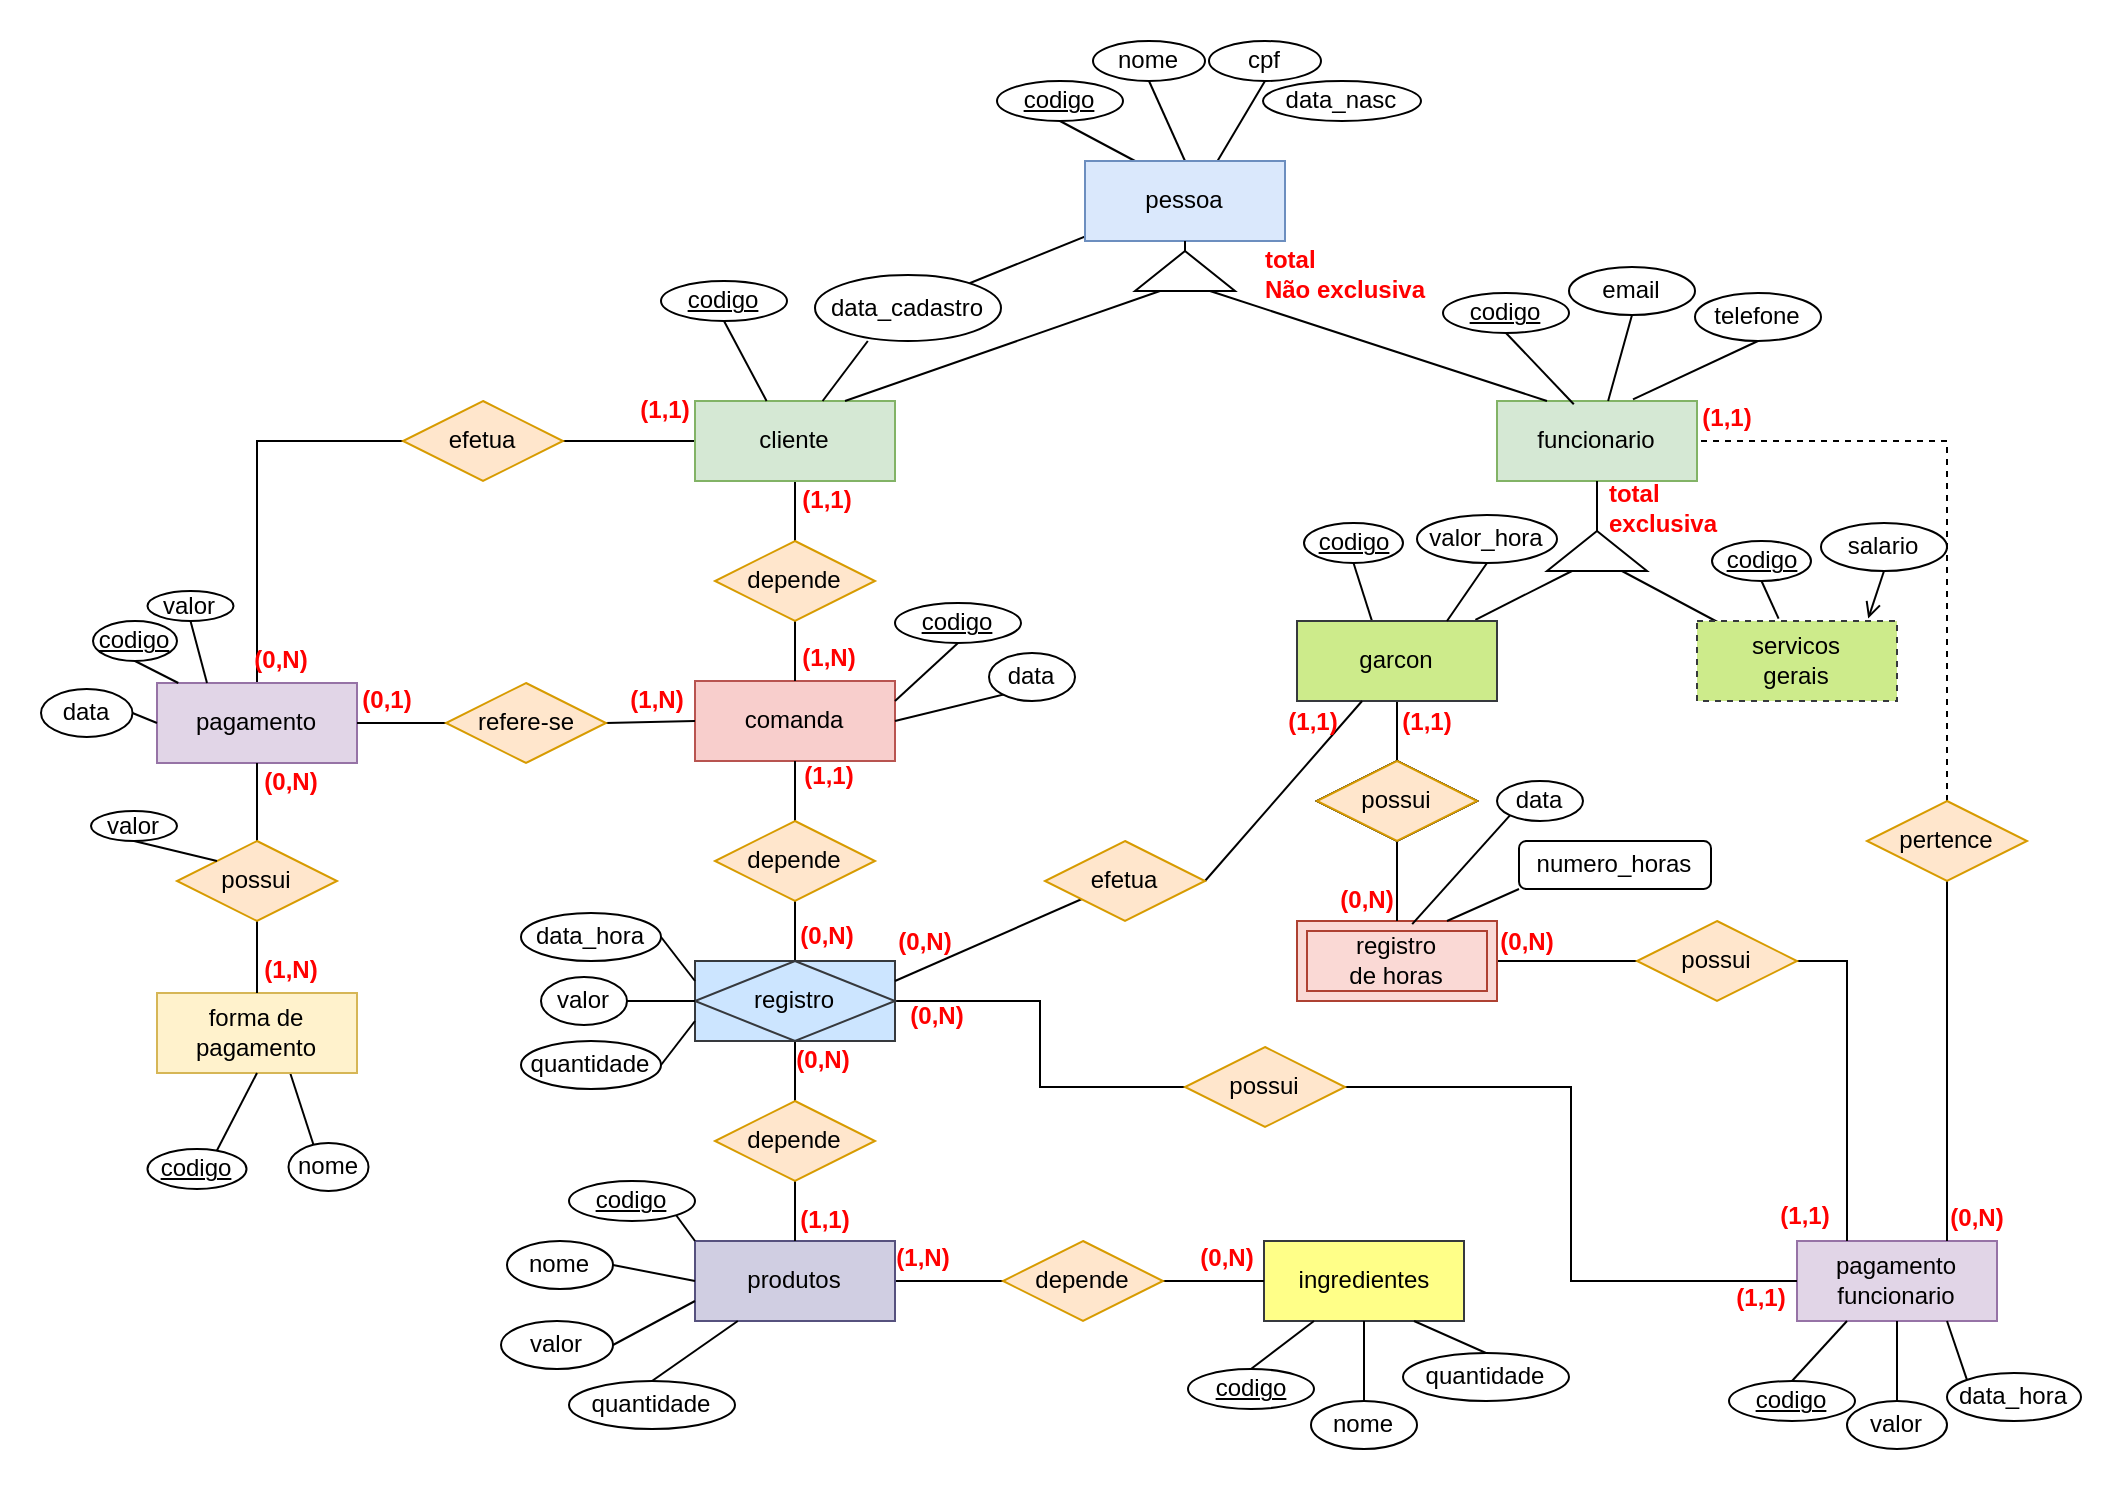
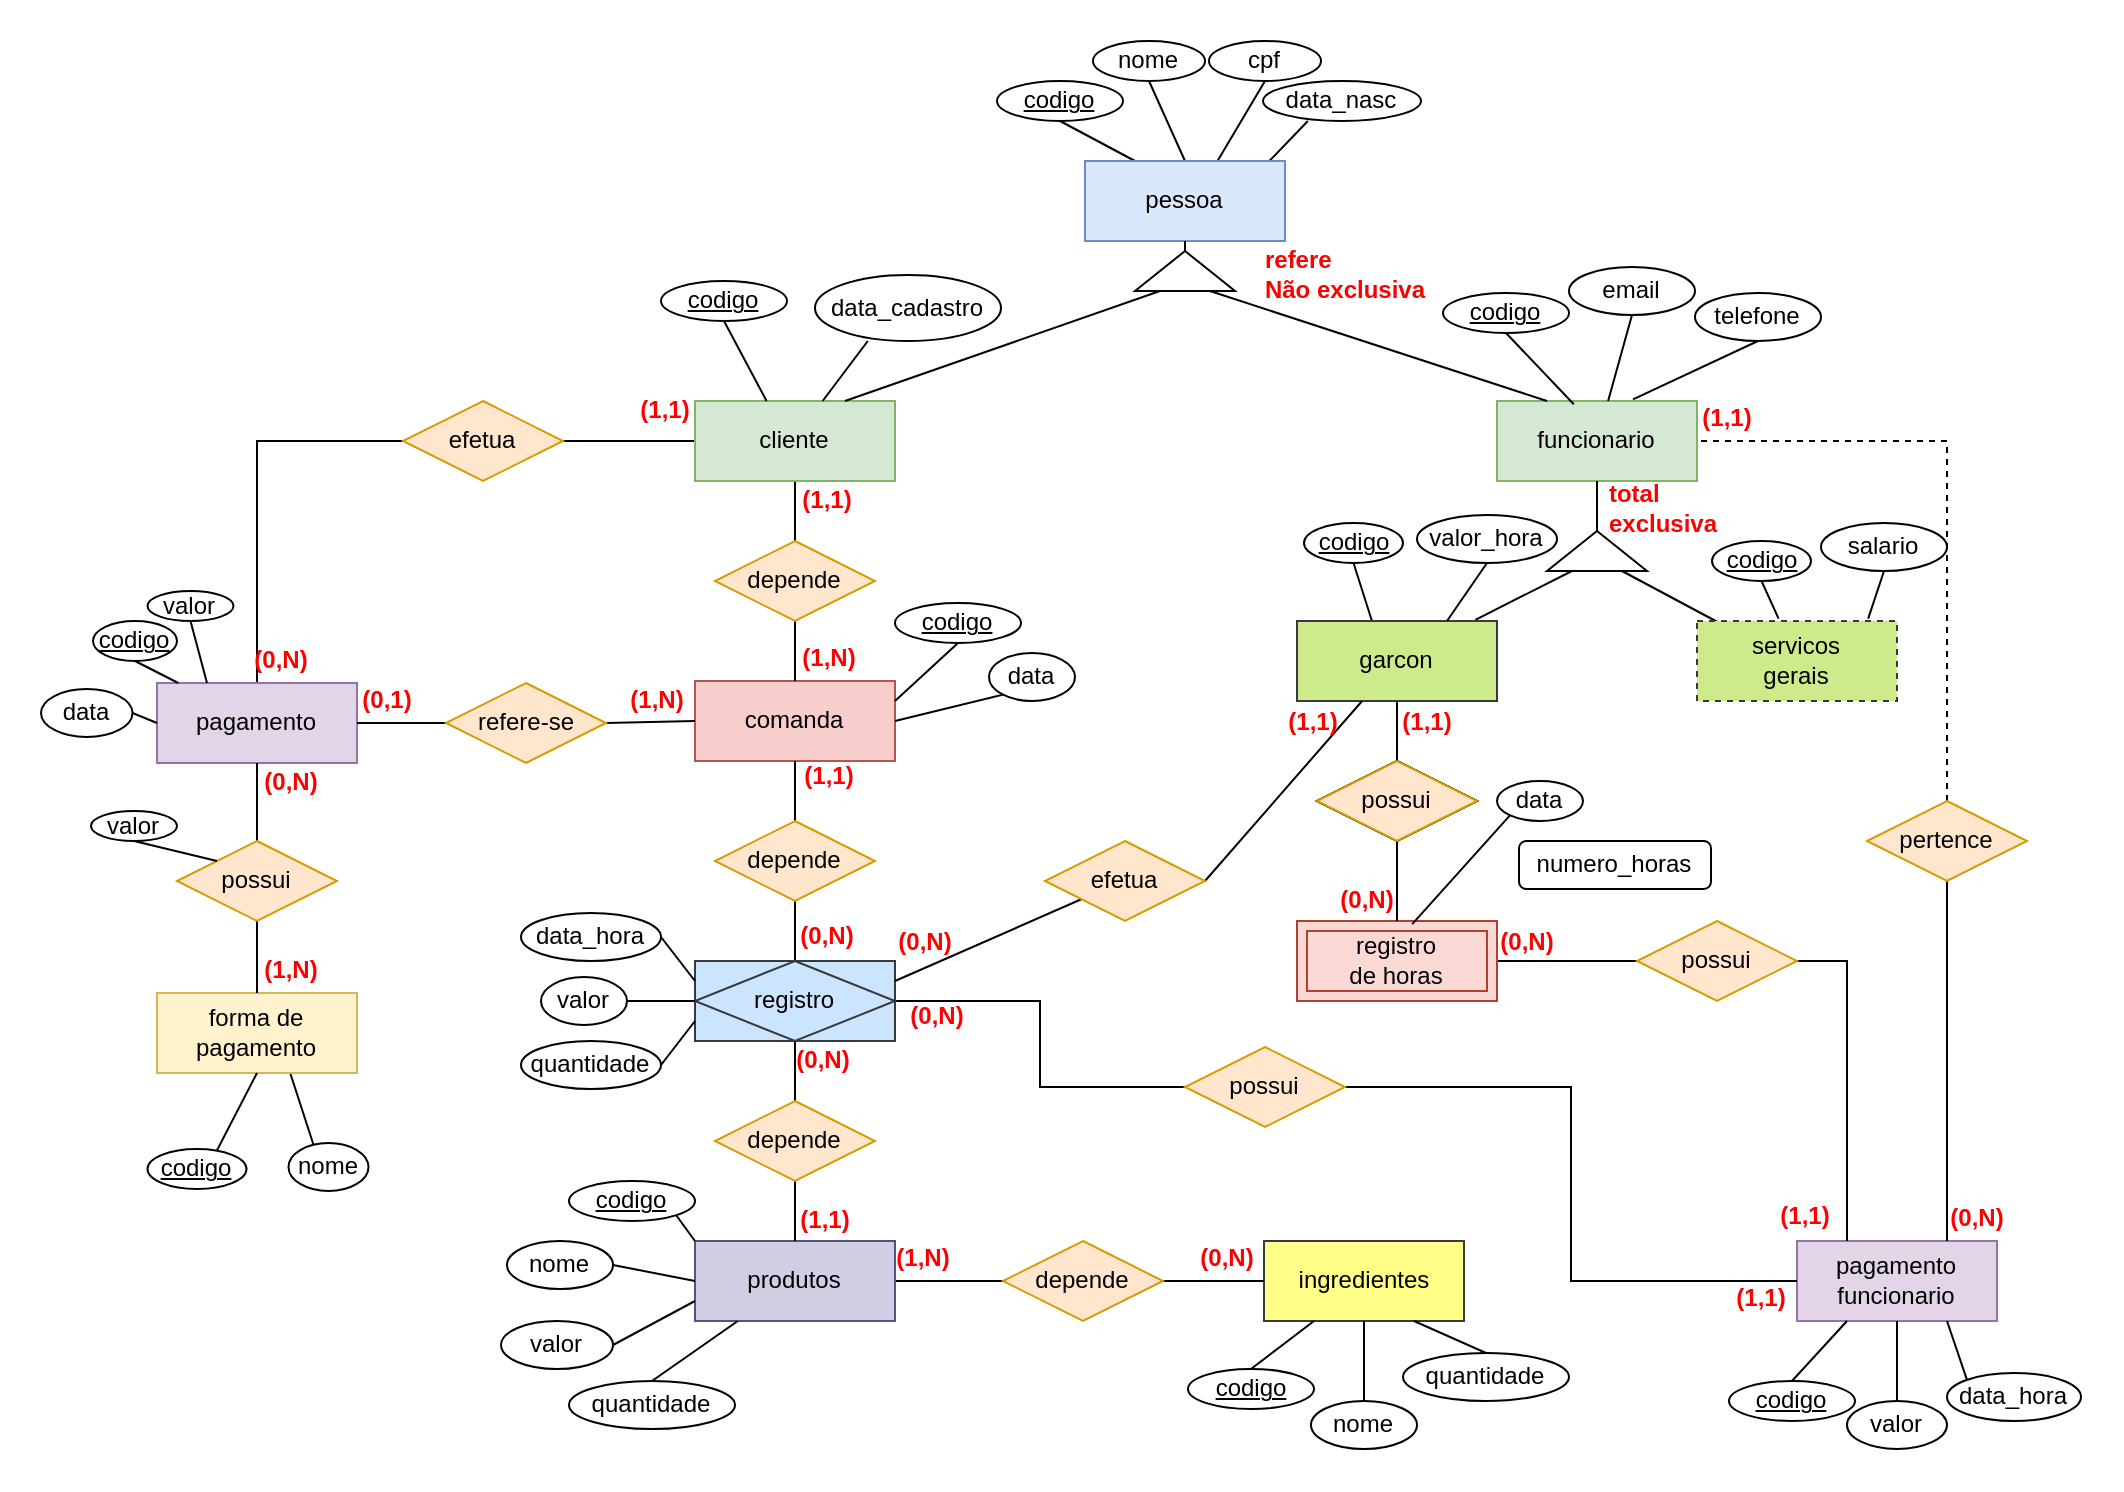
(1027, 260) -> (1288, 141)
(1346, 275) -> (1346, 275)
(1871, 611) -> (1870, 613)
(1483, 905) -> none
